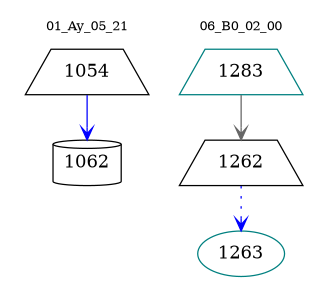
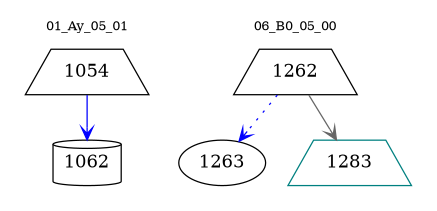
(87, 27) -> (87, 27)
(241, 27) -> (295, 27)
(241, 111) -> (319, 112)
(241, 254) -> (222, 163)
